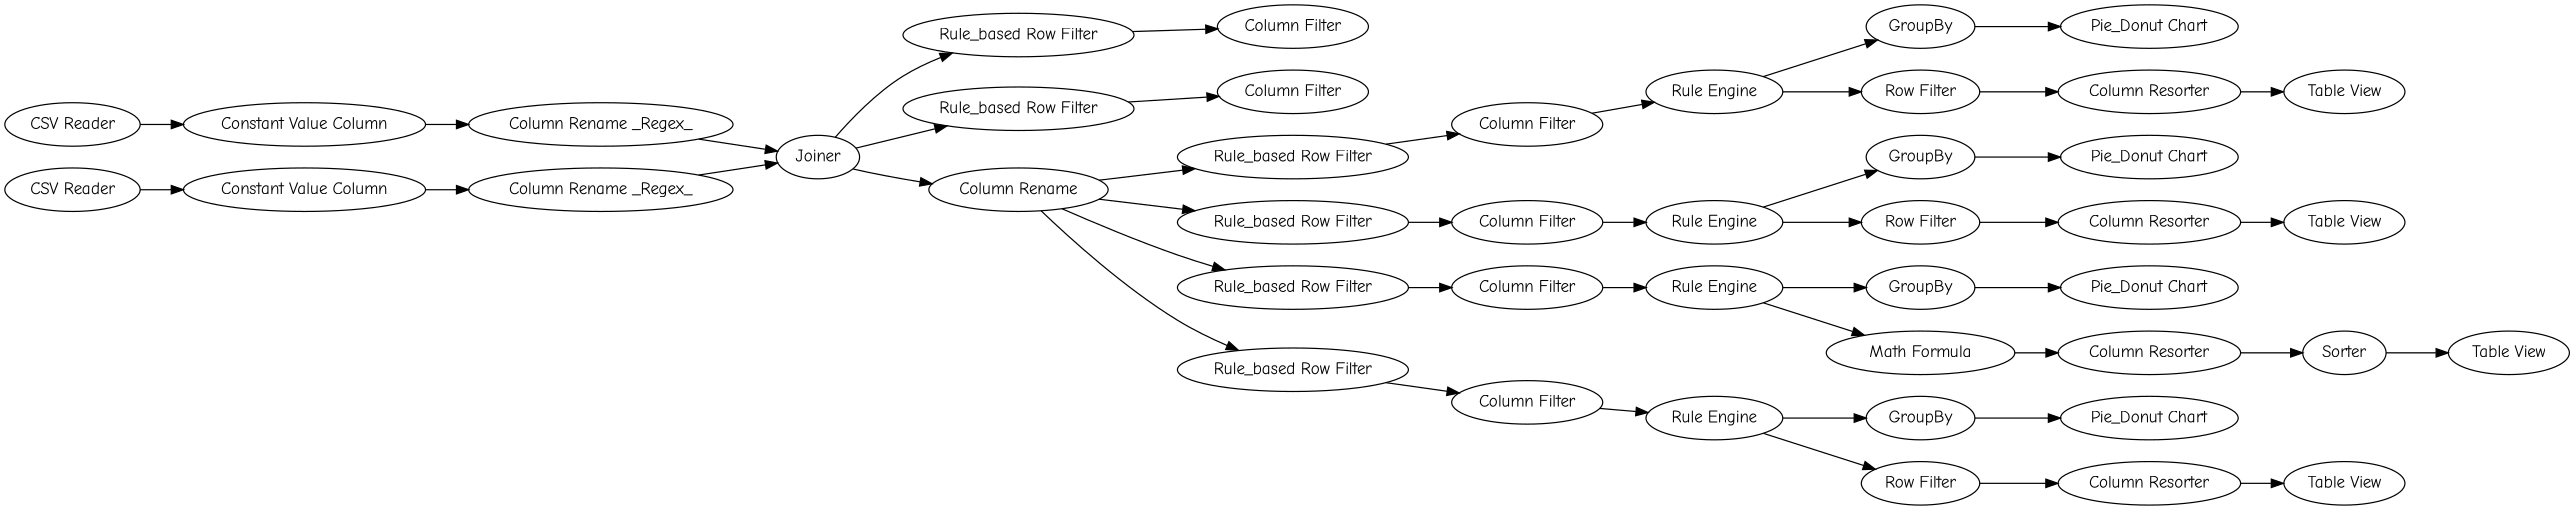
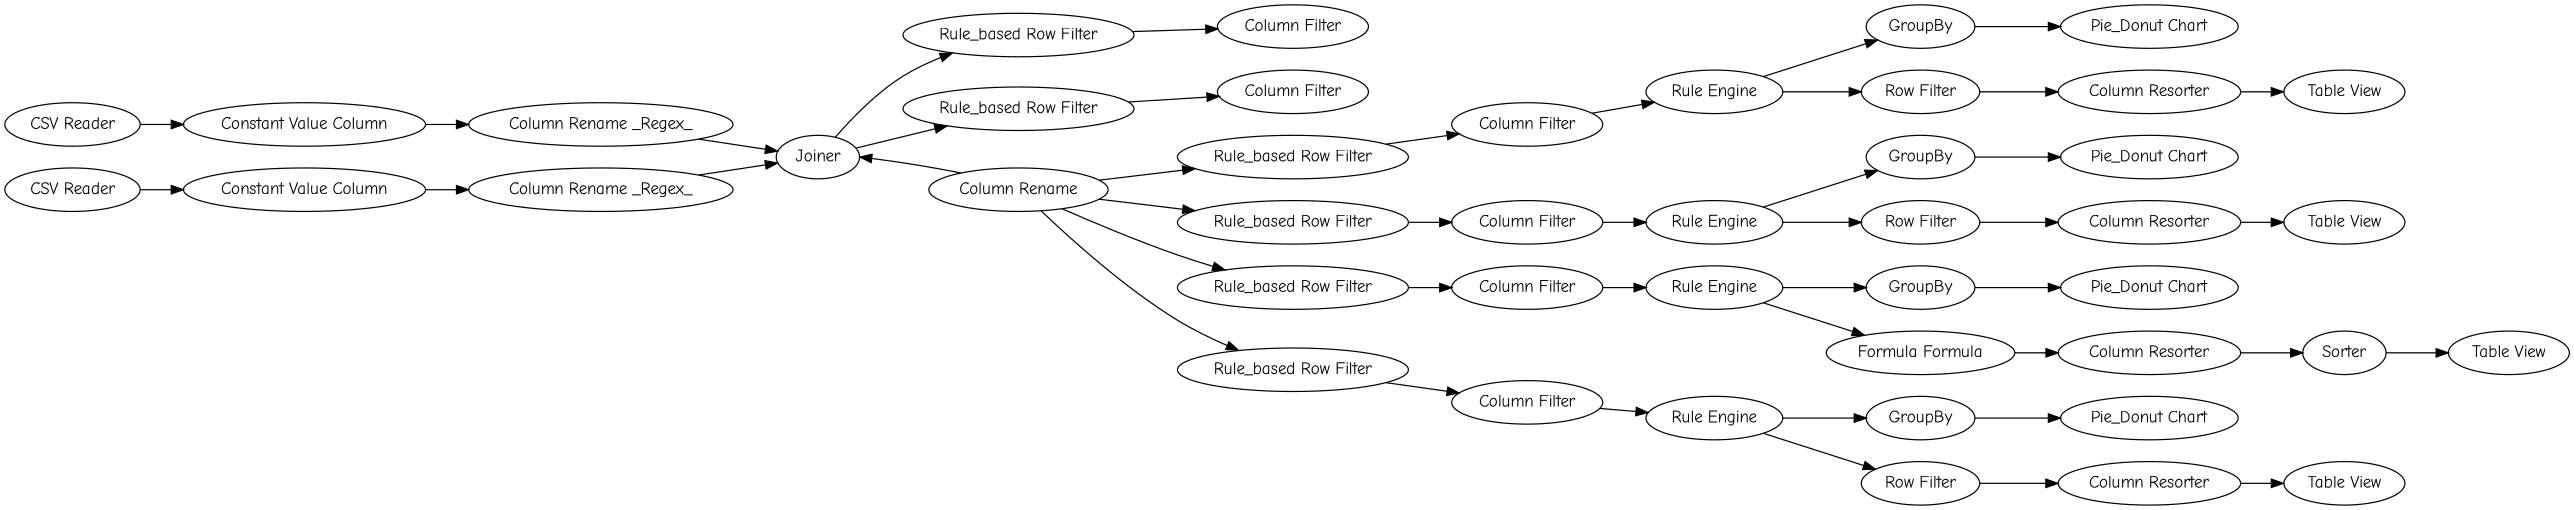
(886, 176) -> (917, 165)
(1921, 353) -> (1921, 353)
